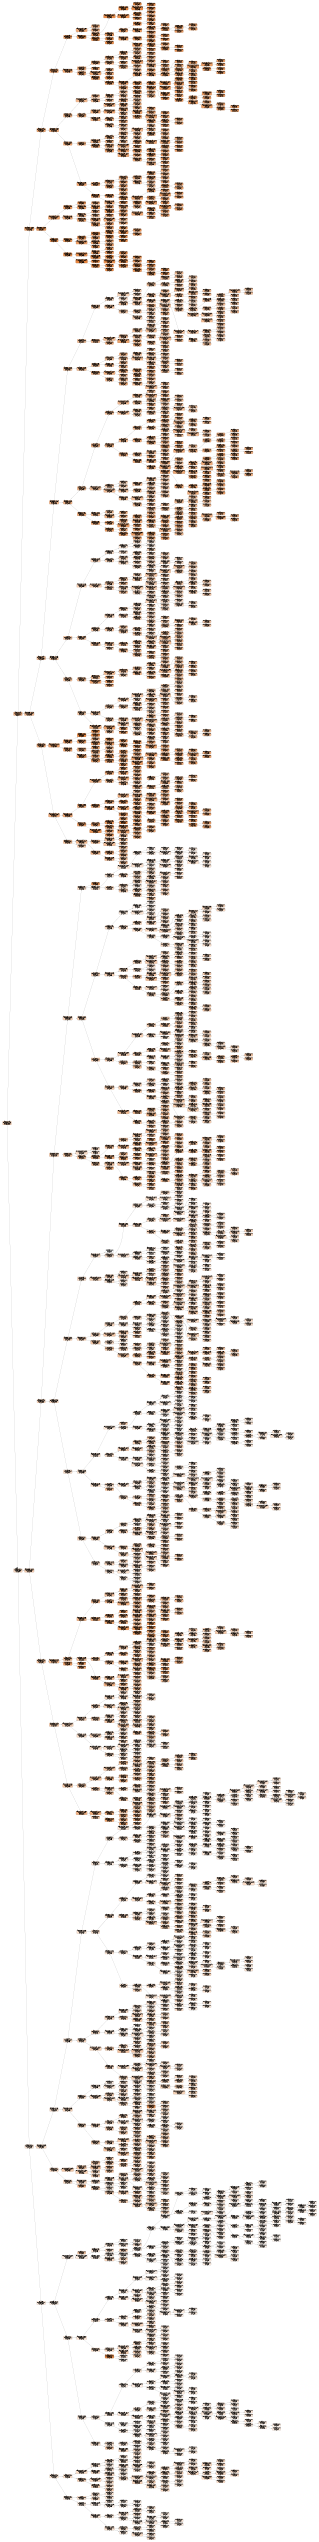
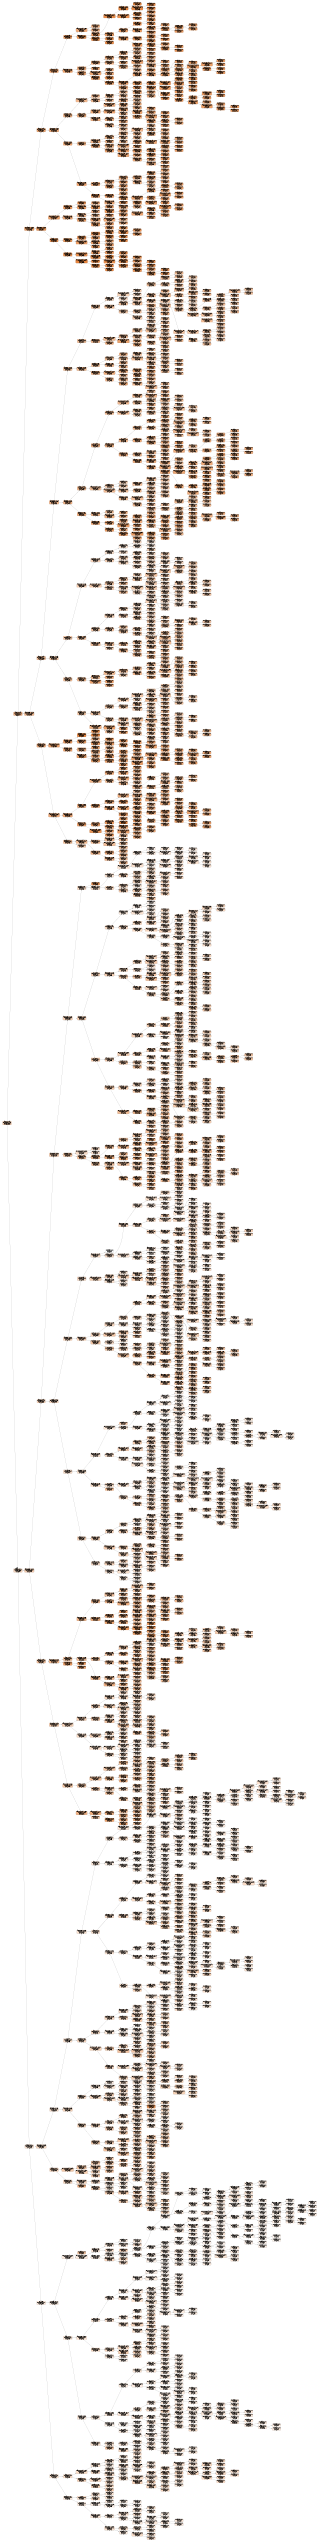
(109, 2356) -> (109, 2356)
